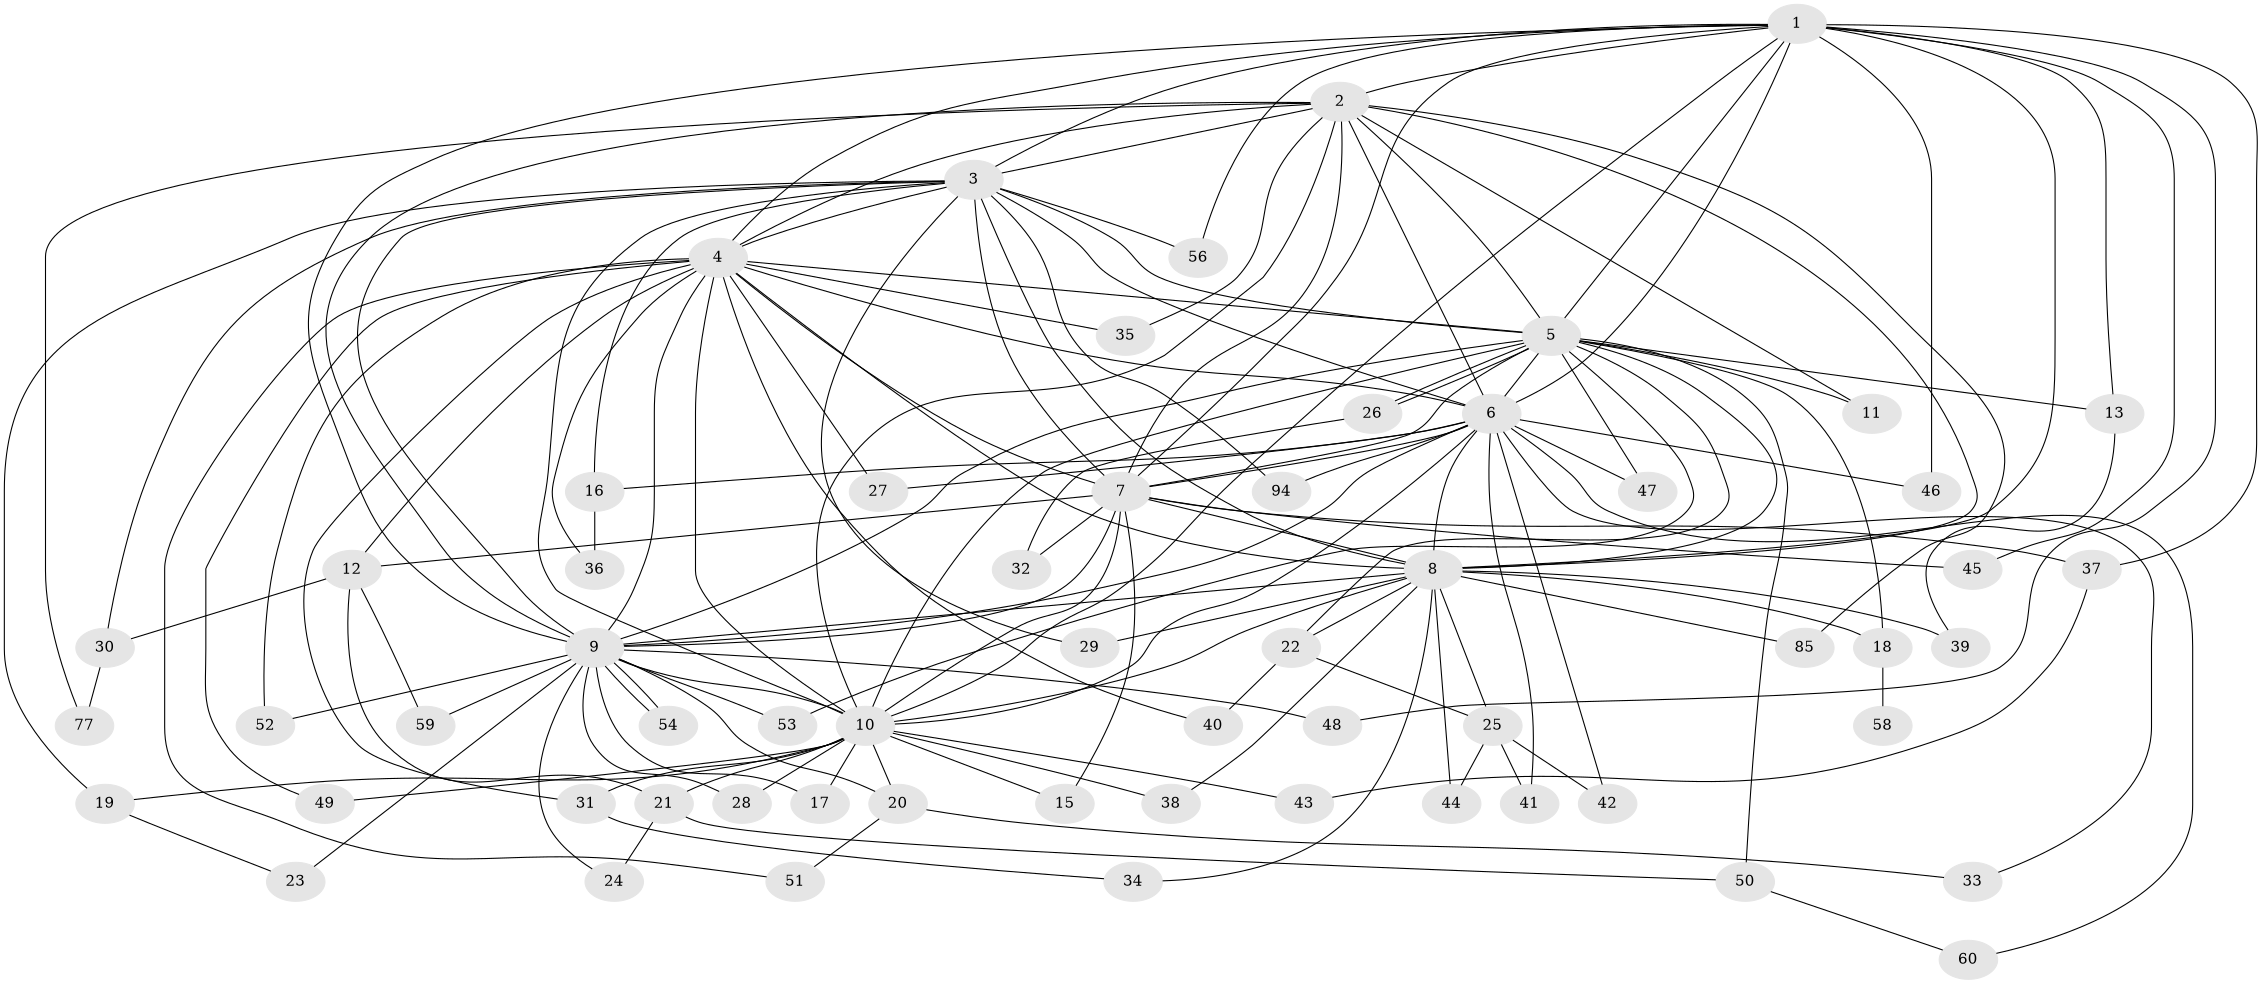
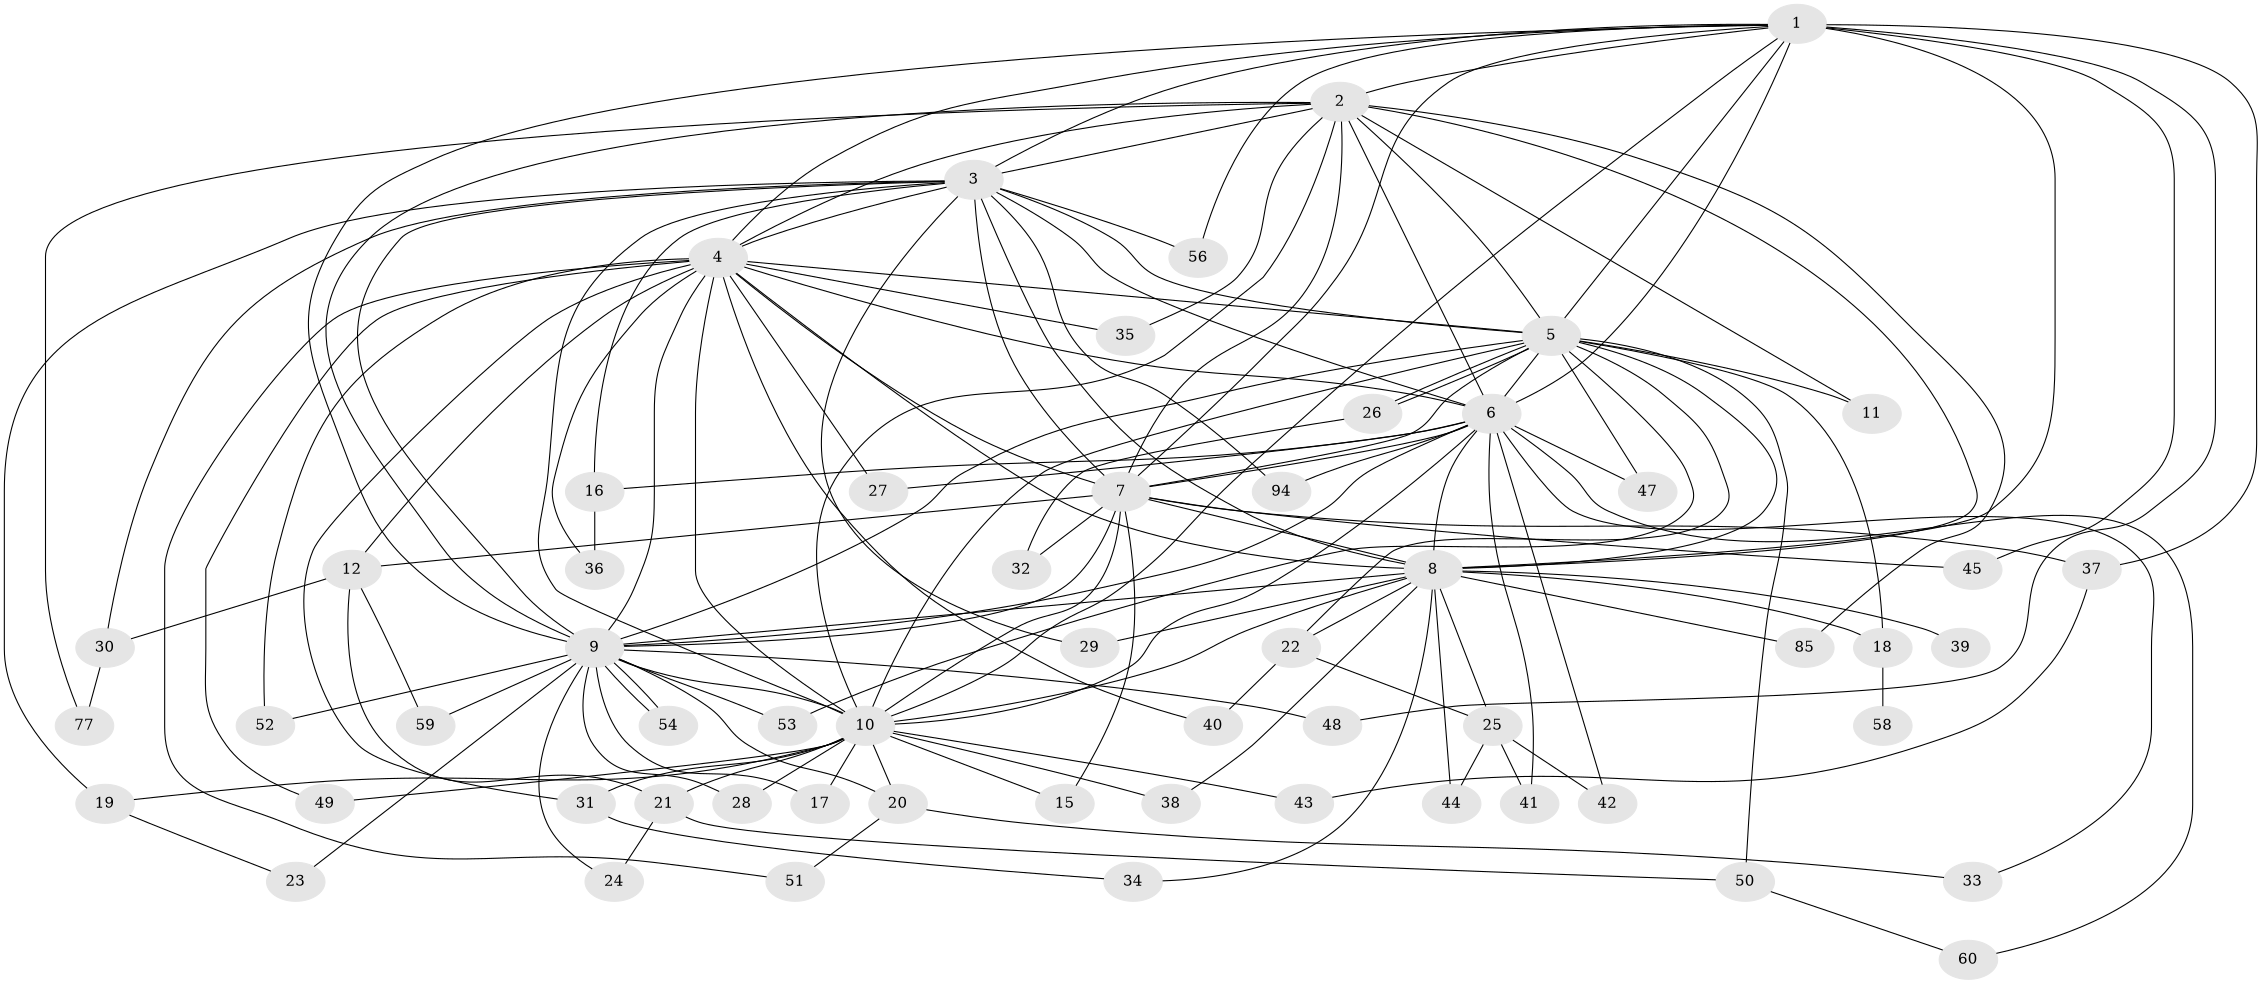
(2115, 414) -> none
(1932, 492) -> none
